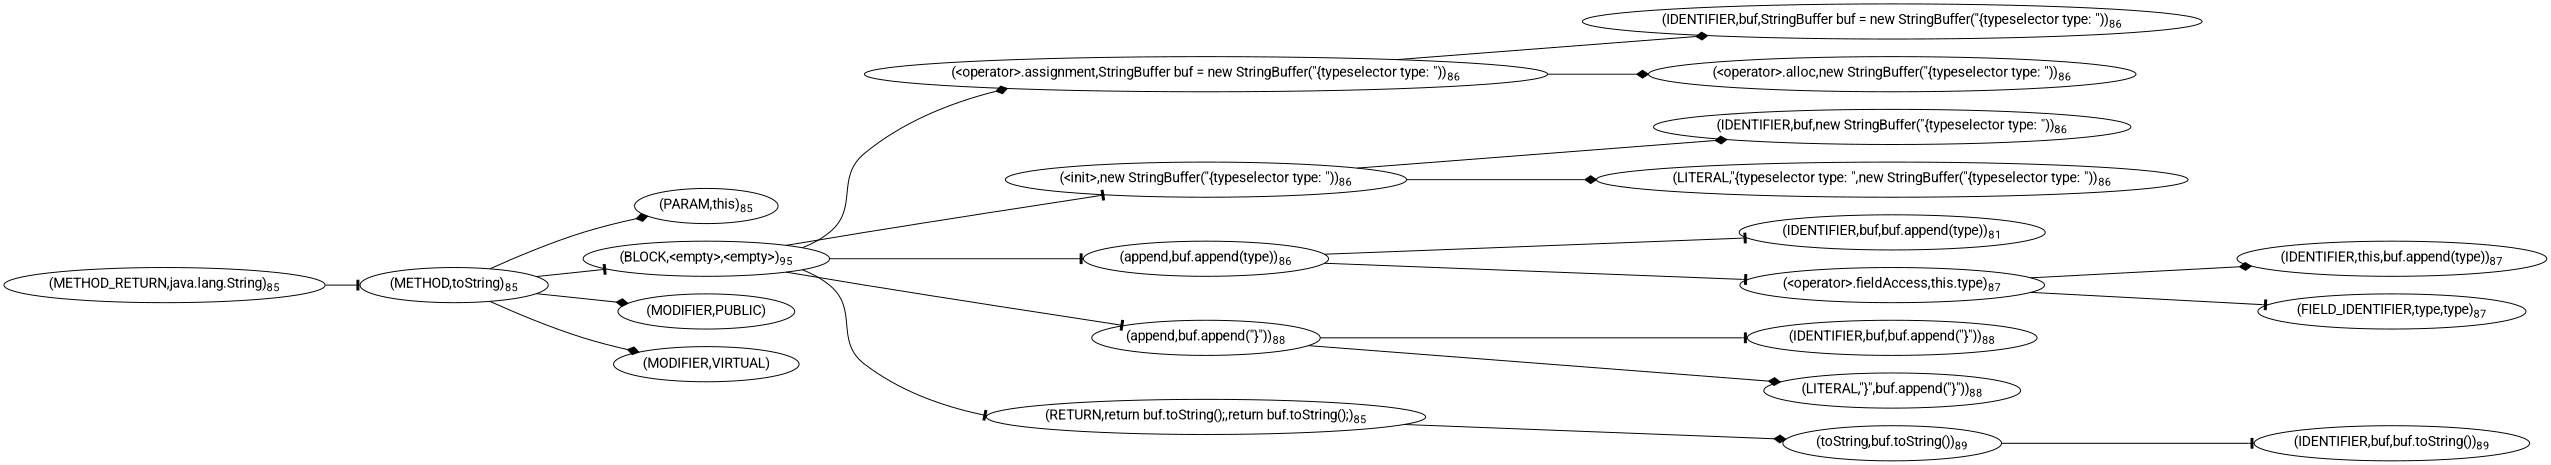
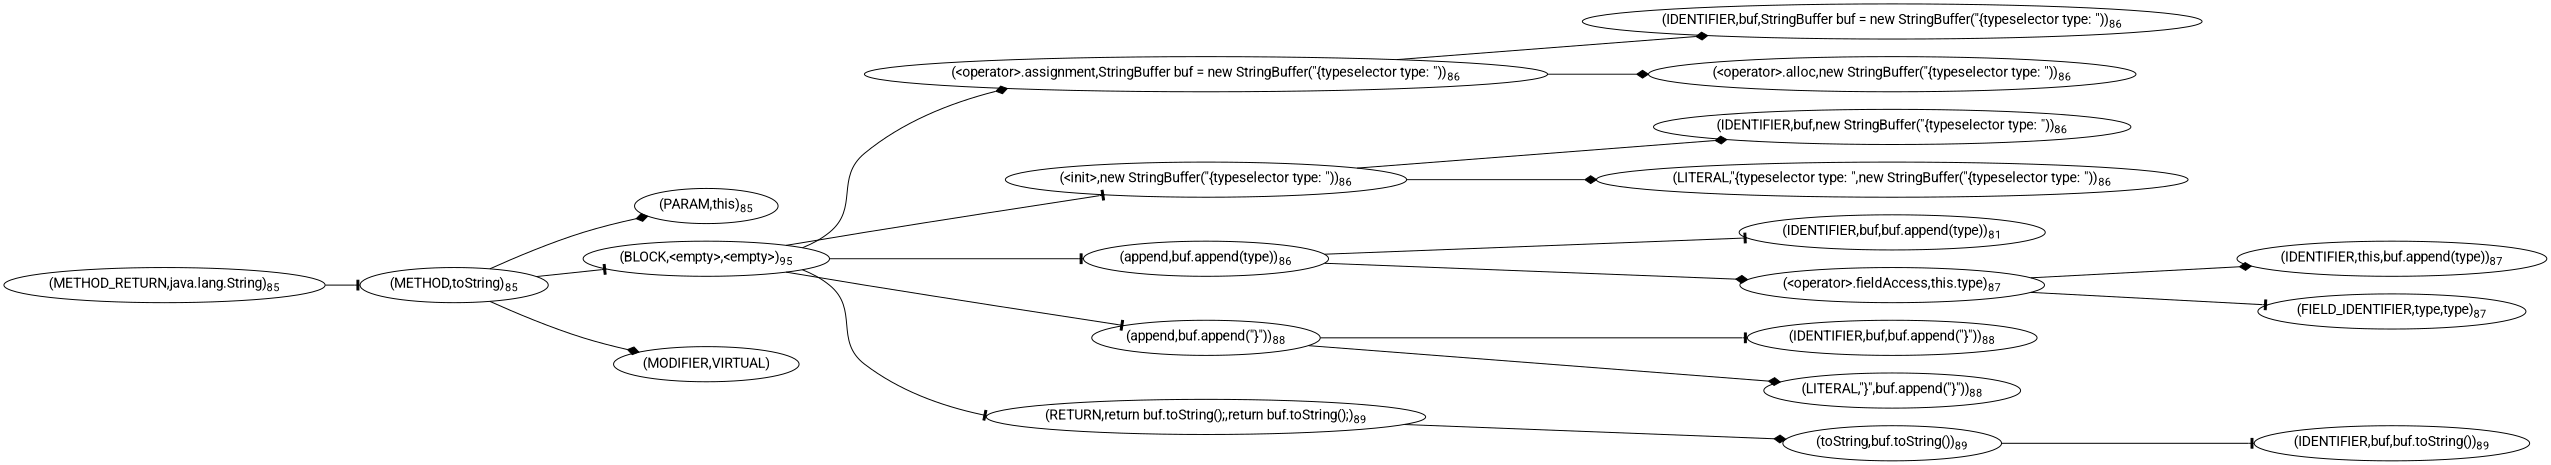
(1534, 271) -> (1534, 271)
(706, 311) -> none
(1360, 415) -> (1360, 415)
